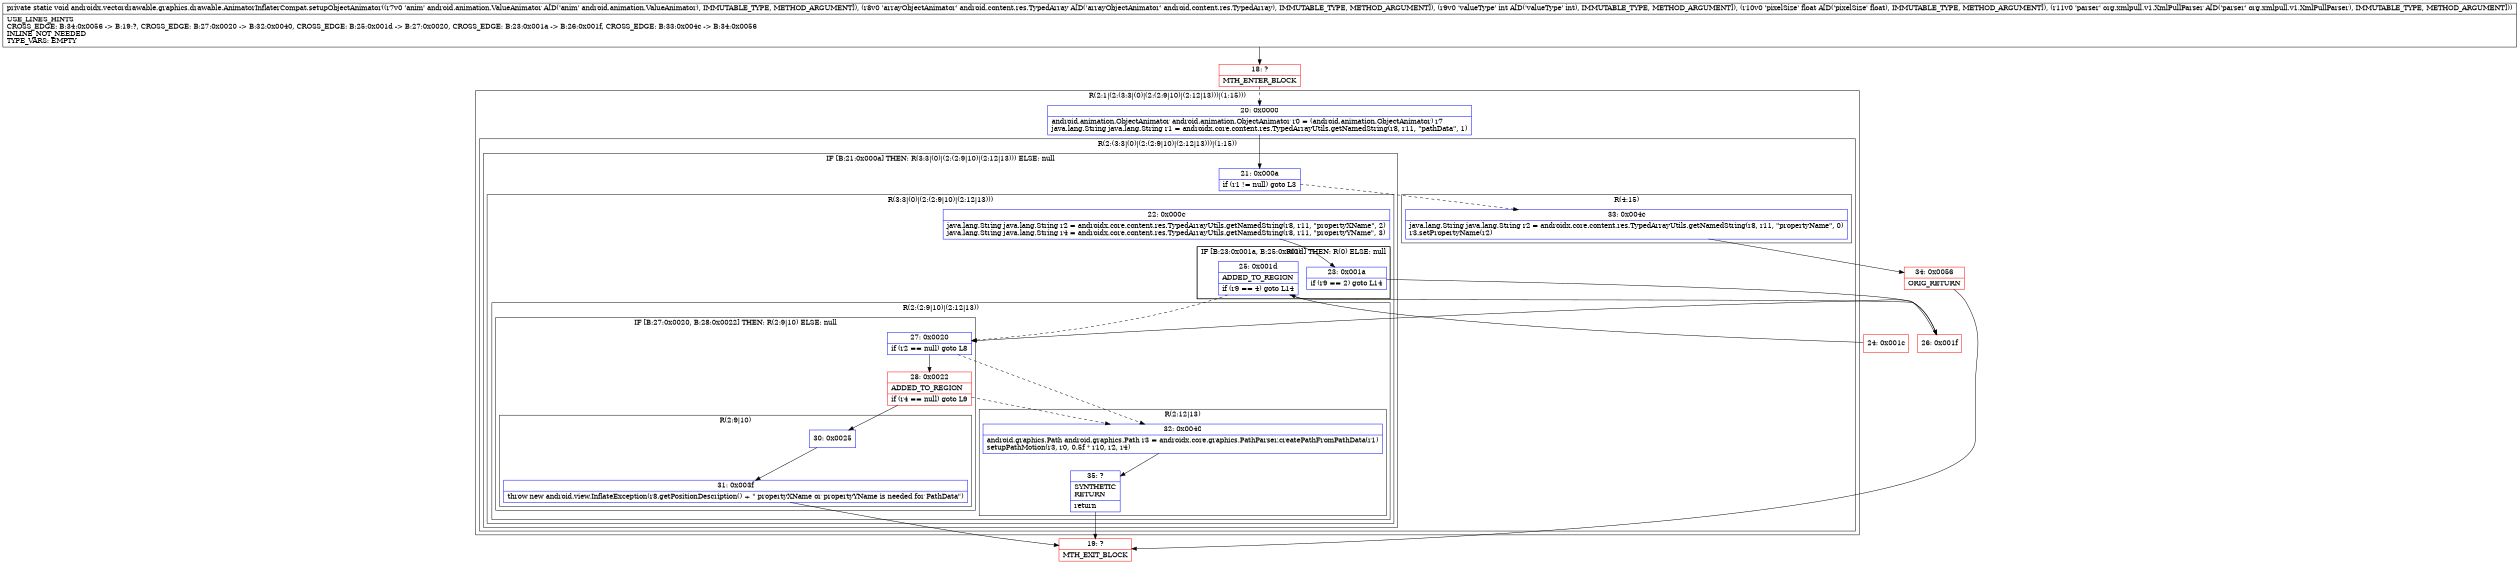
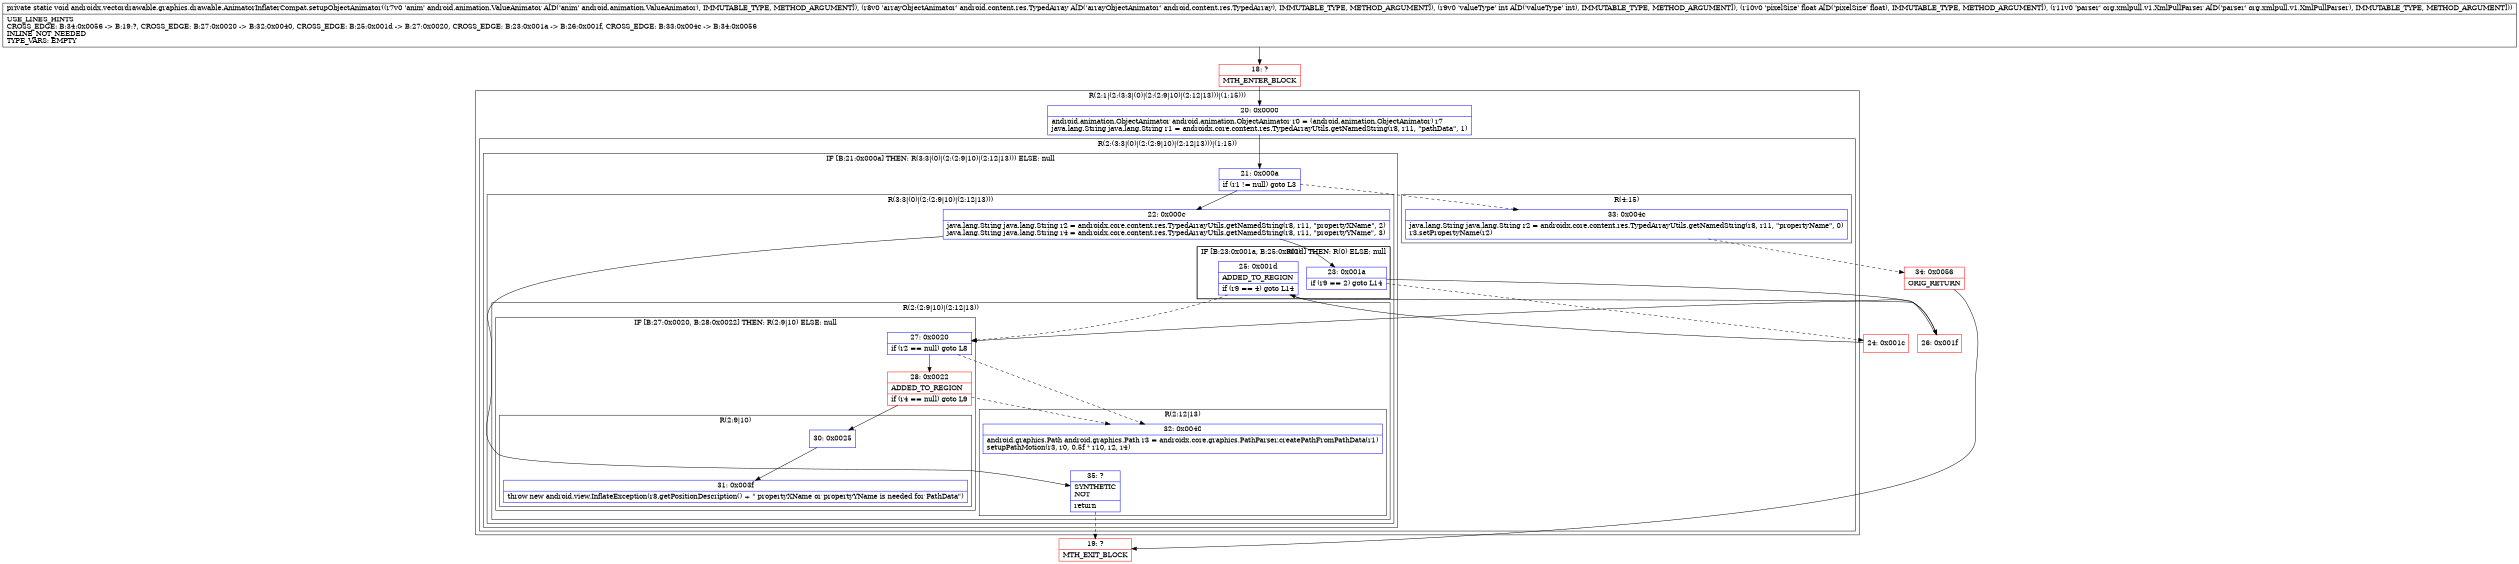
(1260, 94) -> (1260, 94)
none -> (1219, 199)
(1804, 255) -> (1804, 255)
none -> (1623, 312)
(1142, 464) -> (505, 455)
(1090, 494) -> (1082, 494)
(862, 516) -> none
(1095, 523) -> (1095, 523)
